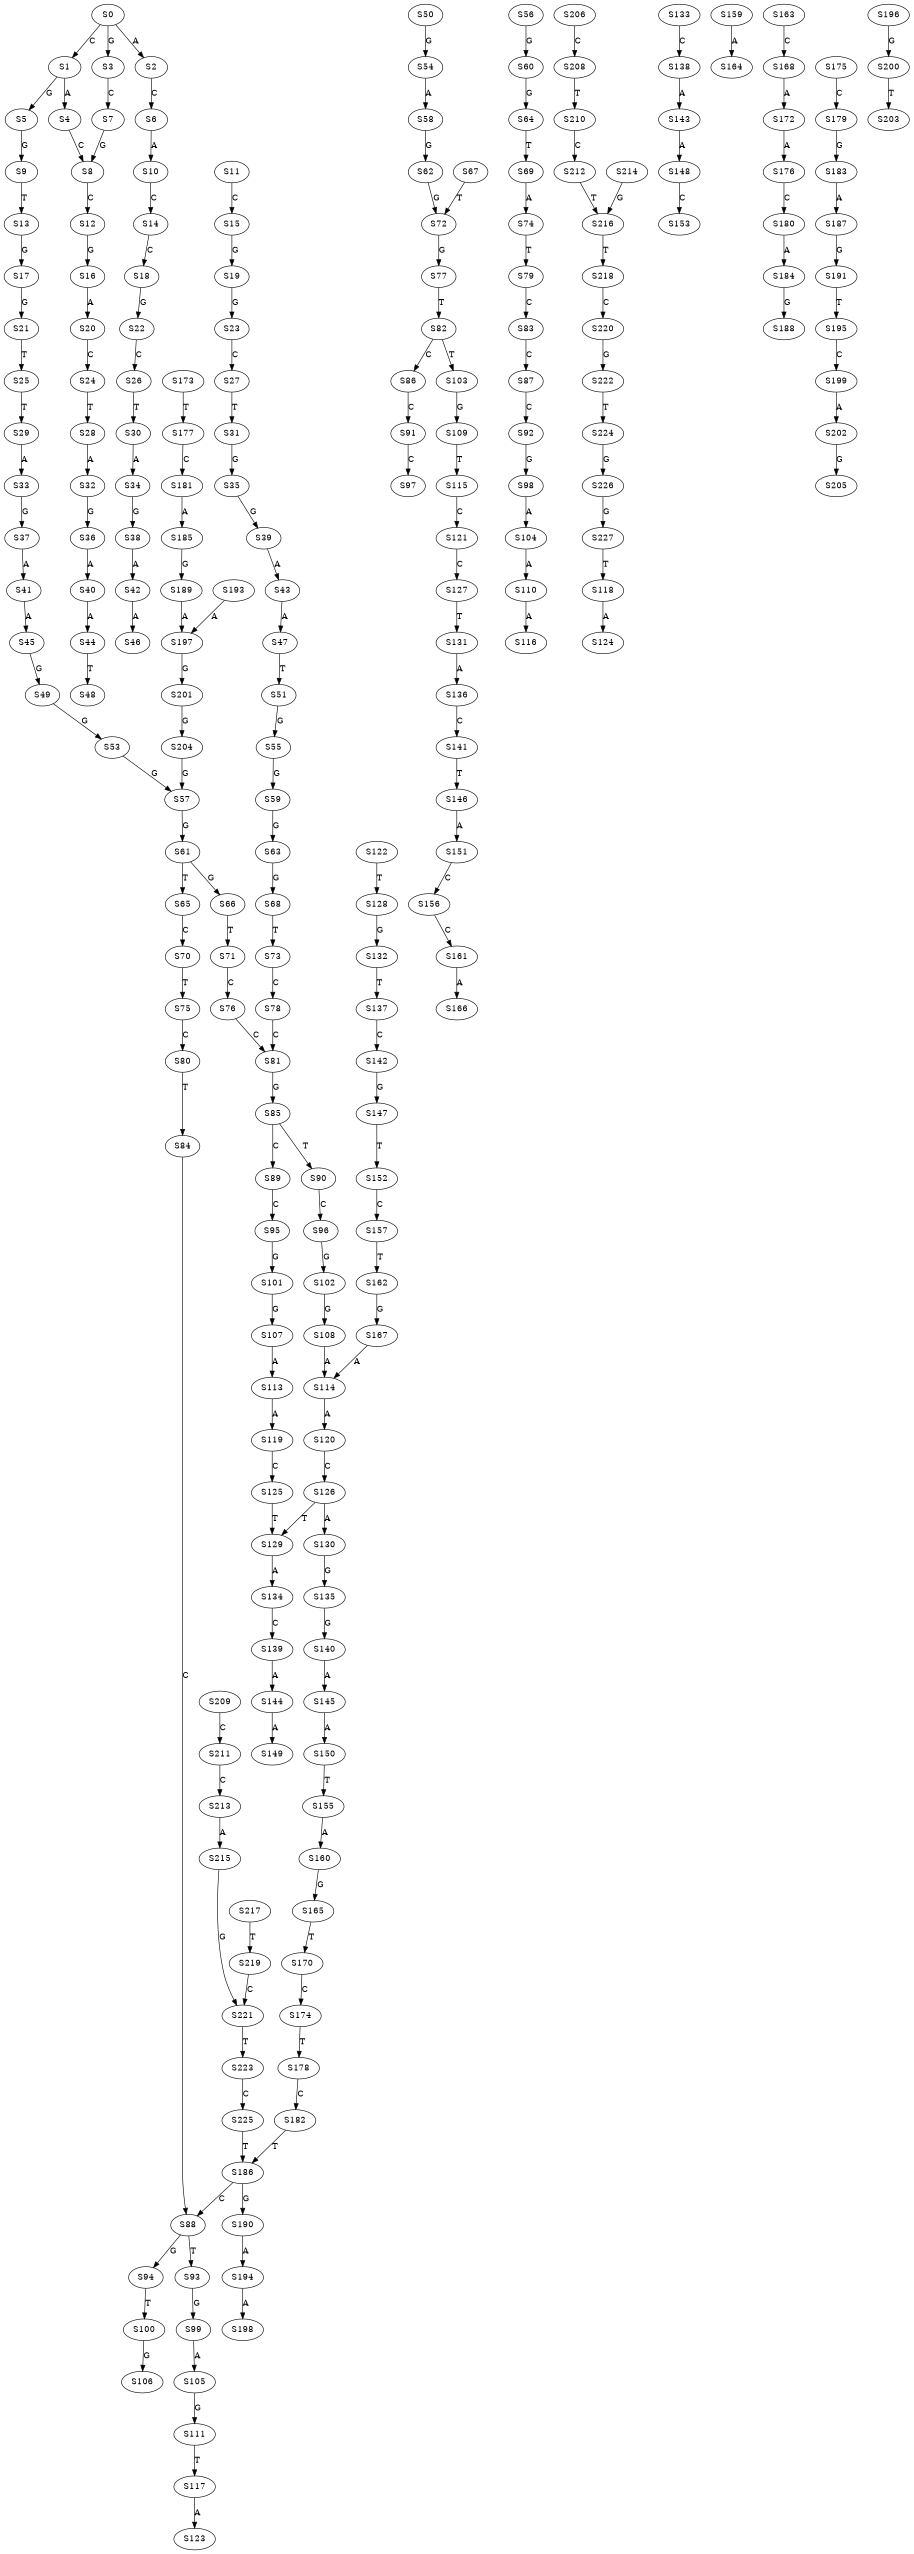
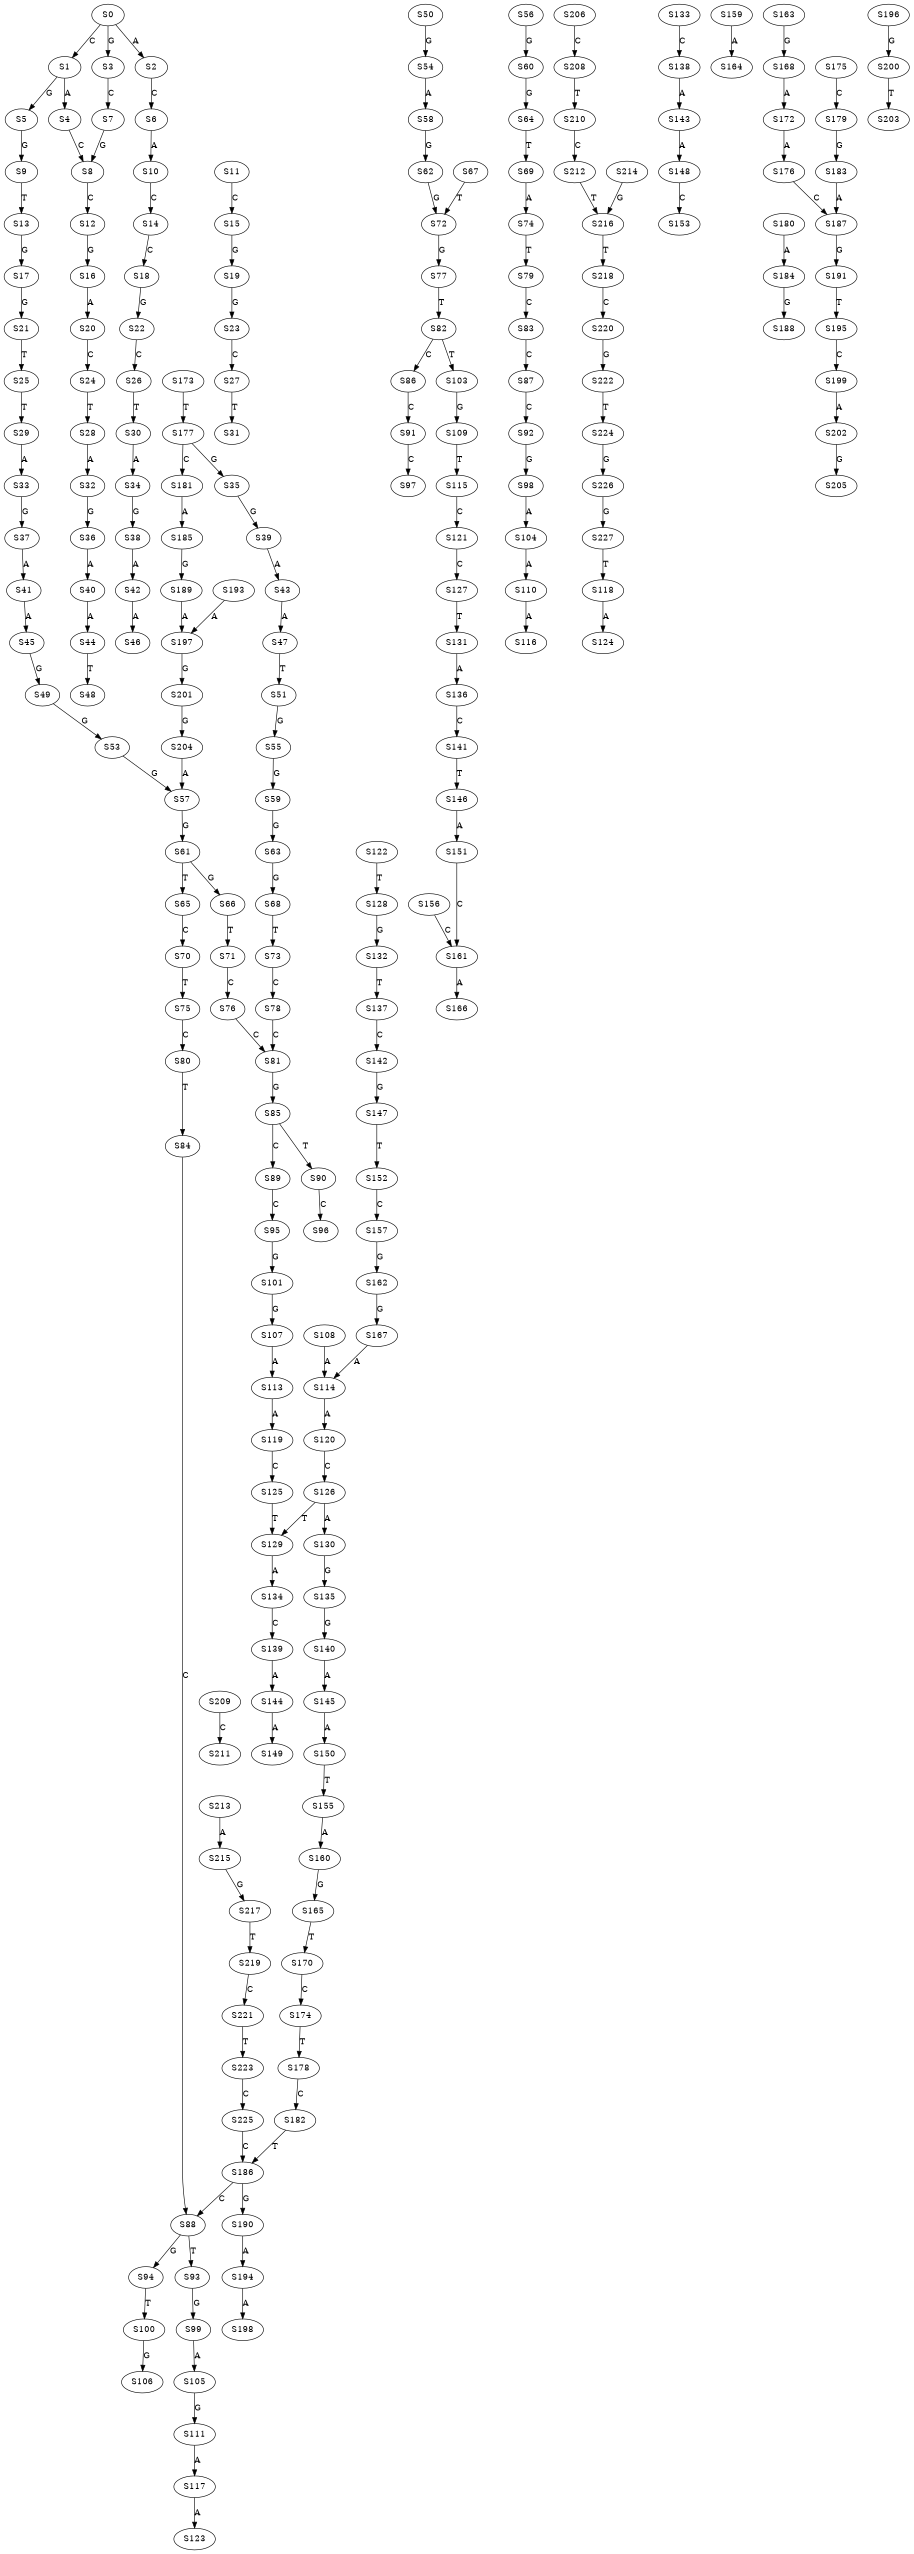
(788, 41) -> (788, 41)
(784, 195) -> (808, 196)
(232, 457) -> (206, 458)
(186, 774) -> (186, 774)
(444, 876) -> (457, 901)
(380, 1257) -> (380, 1257)
(325, 1283) -> none
(220, 1777) -> none
(219, 1936) -> (233, 1882)
(246, 2147) -> (246, 2147)
(198, 2461) -> (198, 2461)
